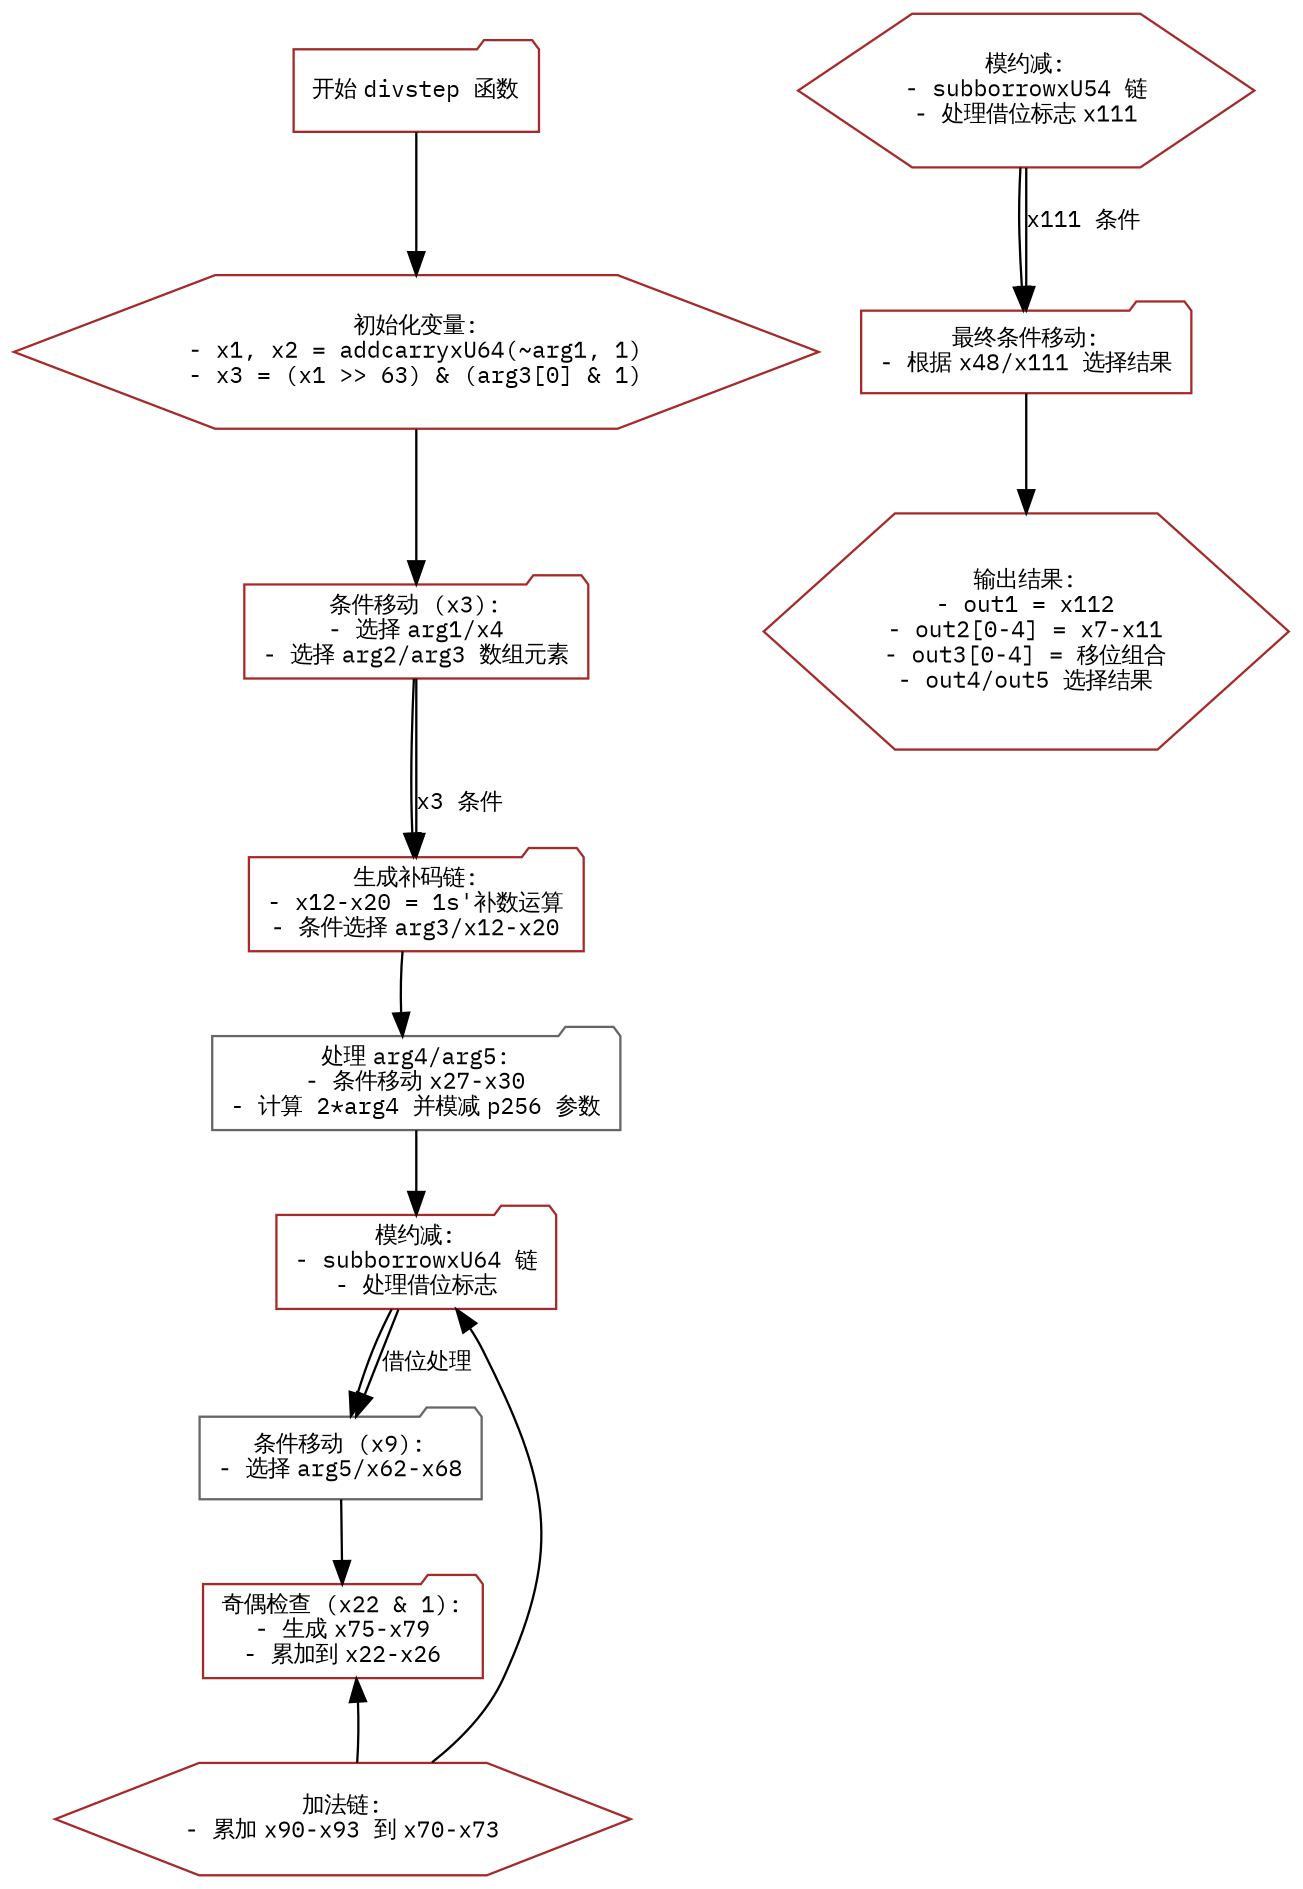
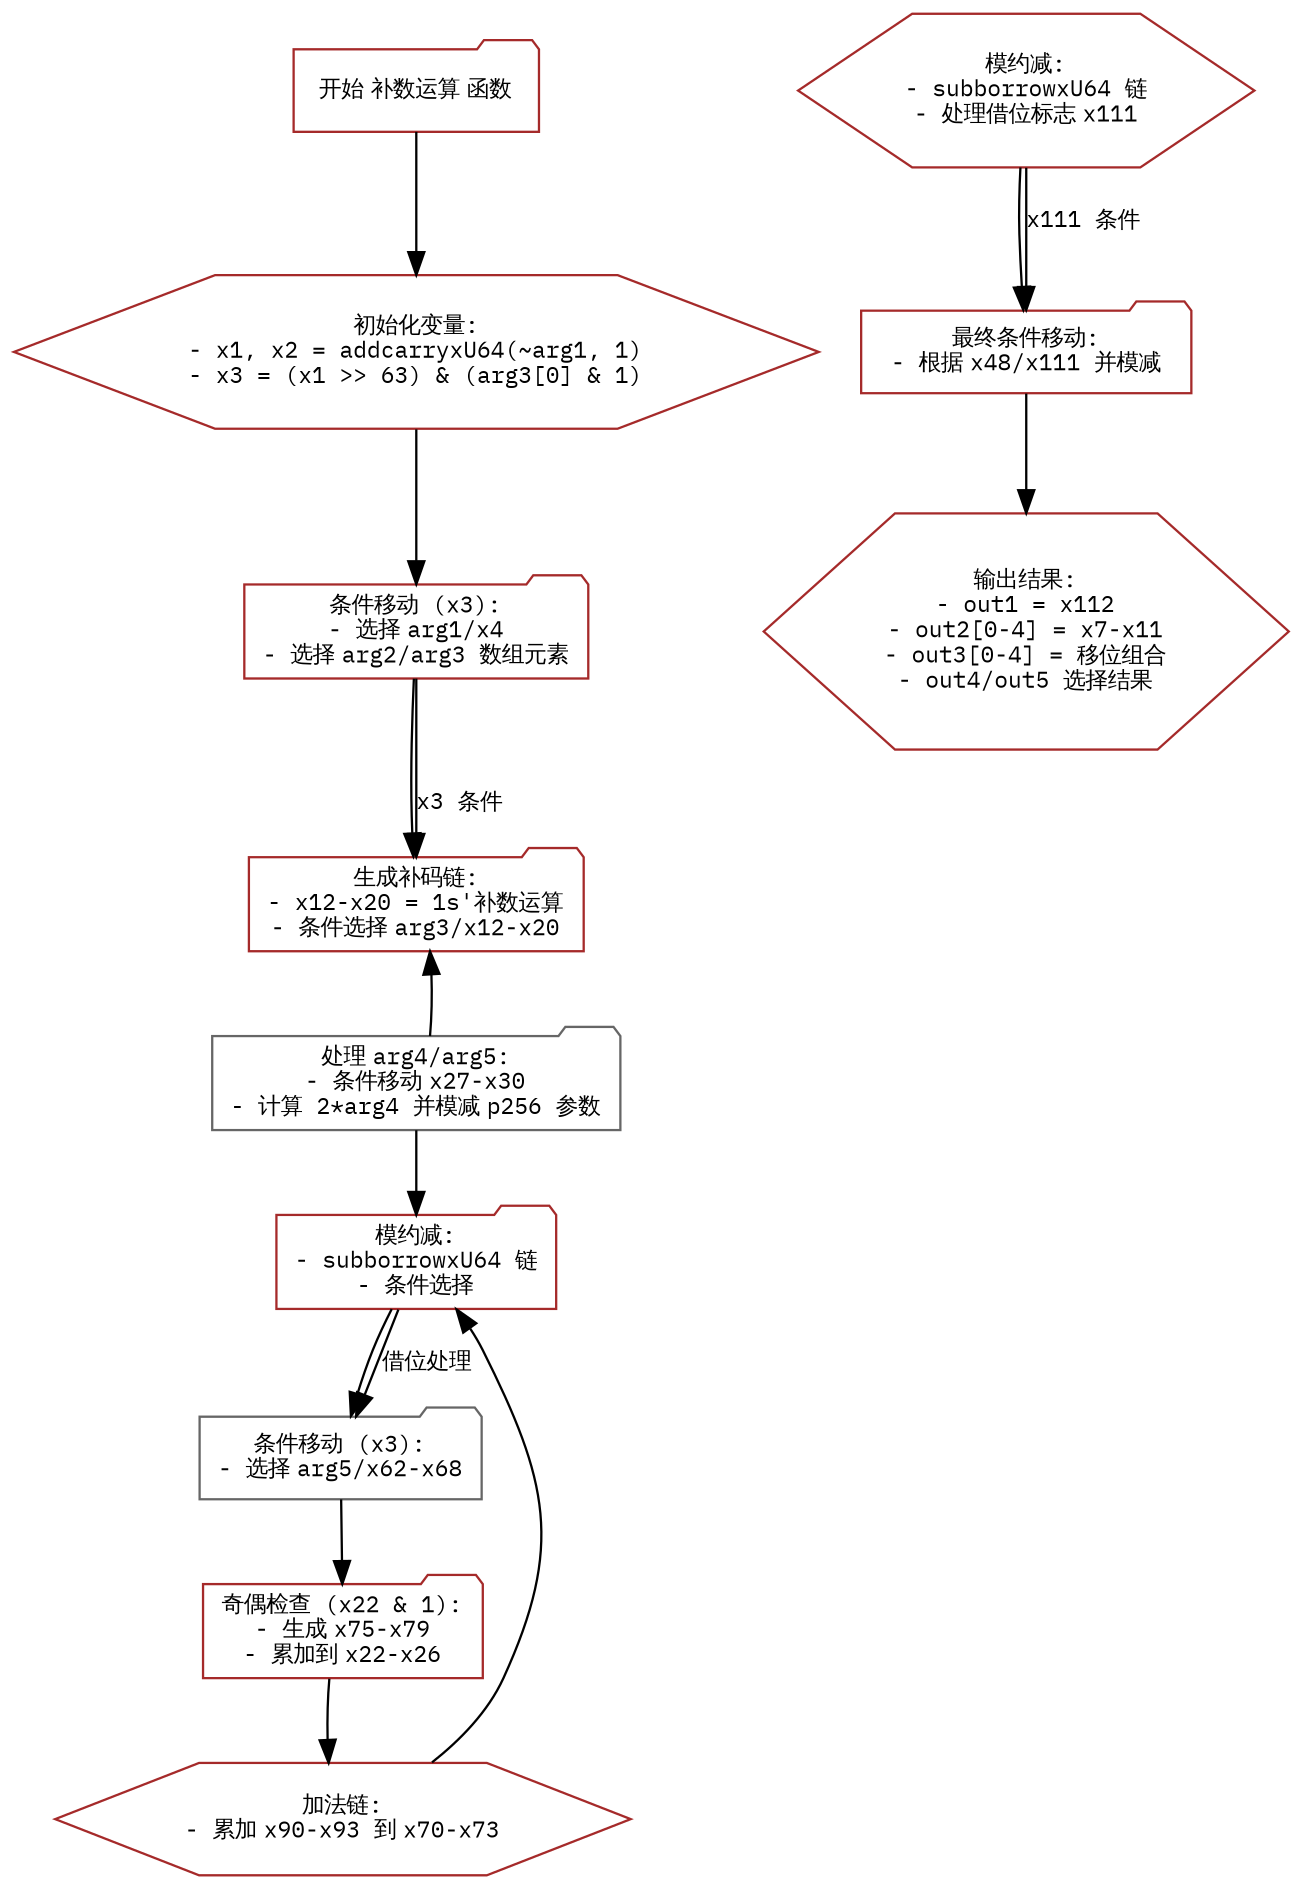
(416, 91) -> (416, 91)
(1026, 91) -> (1026, 91)
(1026, 352) -> (1026, 352)
(401, 982) -> (432, 1005)
(416, 1262) -> (416, 1262)
(341, 1458) -> (341, 1458)
(358, 1733) -> (328, 1709)
